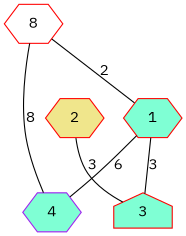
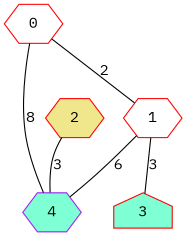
(34, 24) -> (34, 24)
(153, 118) -> (153, 118)
(88, 173) -> (52, 164)
